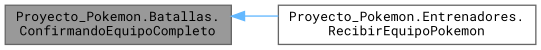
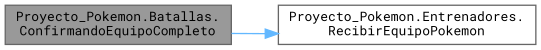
(262, 16) -> (248, 34)
